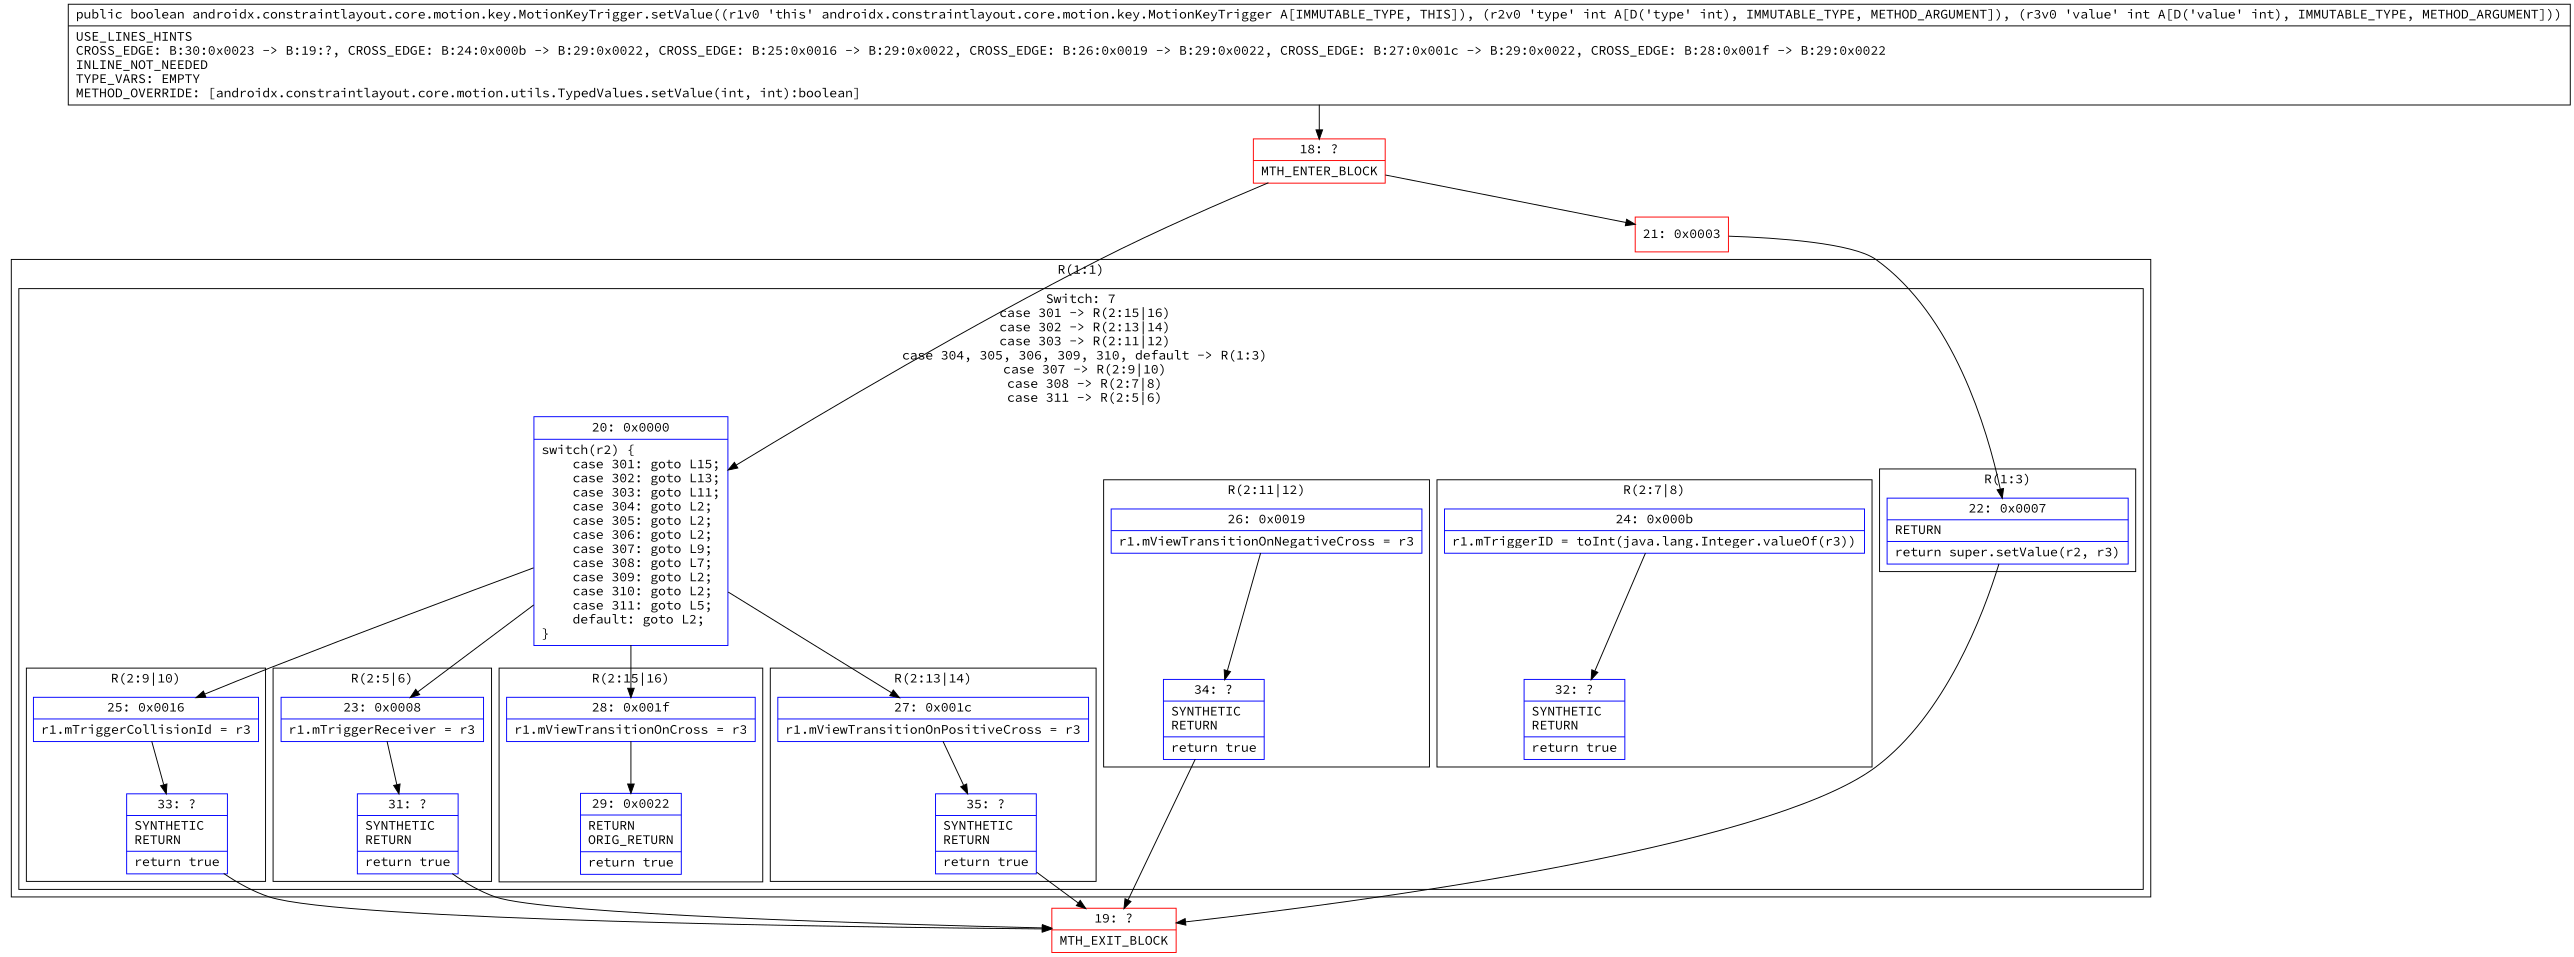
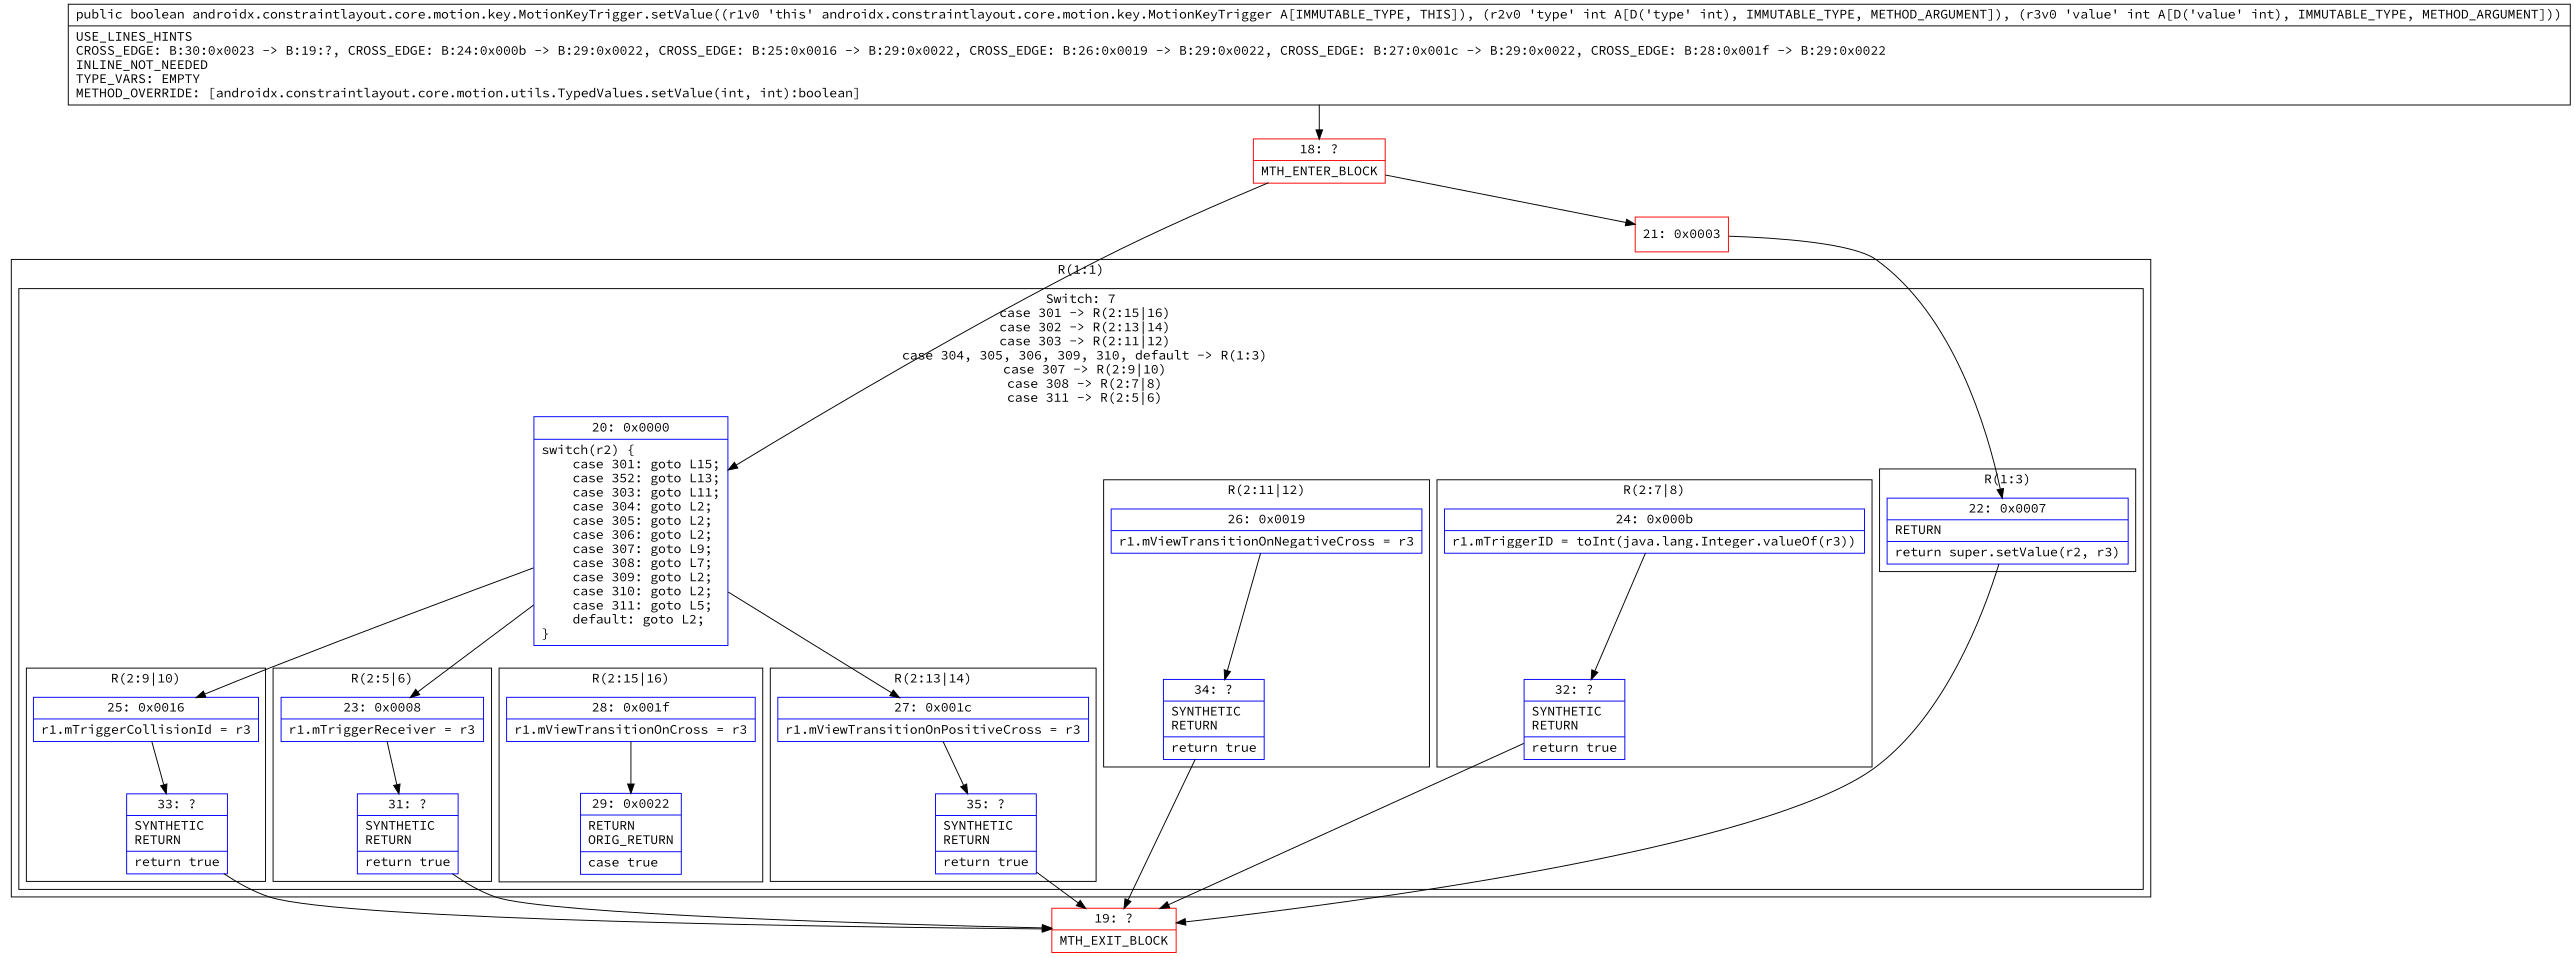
(631, 478) -> (631, 478)
(631, 662) -> none
none -> (1346, 824)
(631, 863) -> (623, 863)
